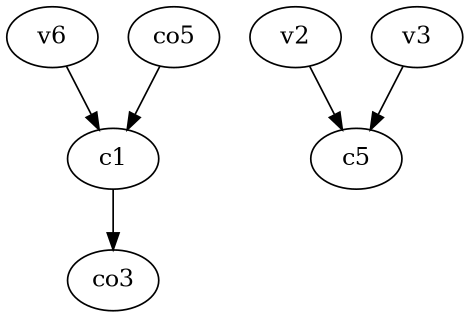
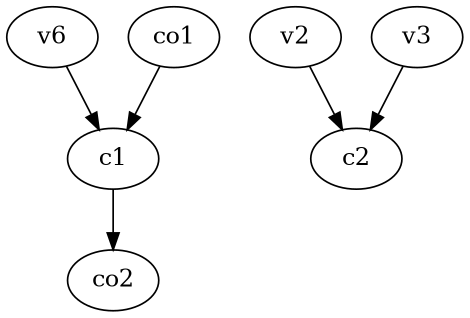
(174, 37) -> (174, 37)
(356, 159) -> (356, 159)
(113, 280) -> (113, 280)
